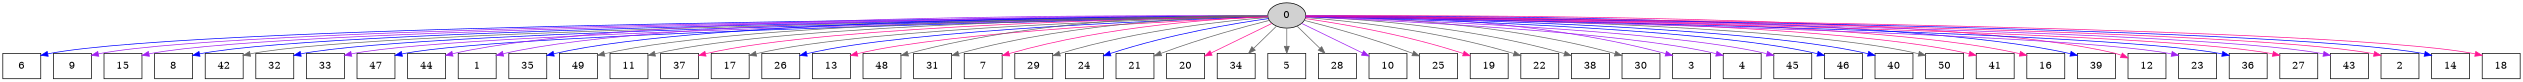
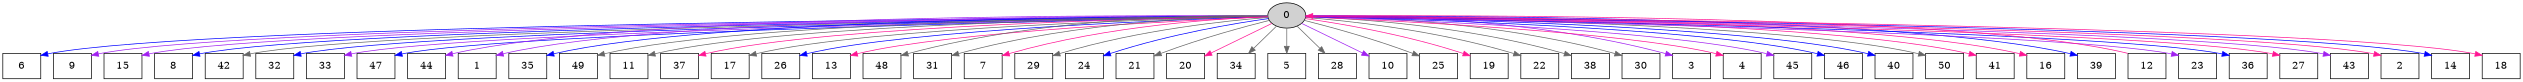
(1715, 20) -> (1721, 20)
(1512, 29) -> (1512, 29)
